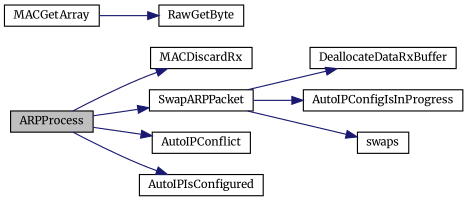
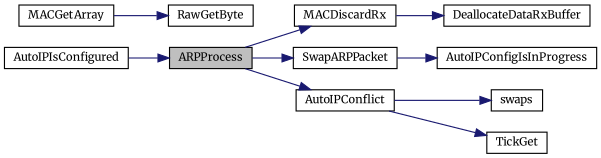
(287, 80) -> (414, 16)
(297, 123) -> (437, 100)
none -> (517, 143)
(114, 153) -> (143, 58)
